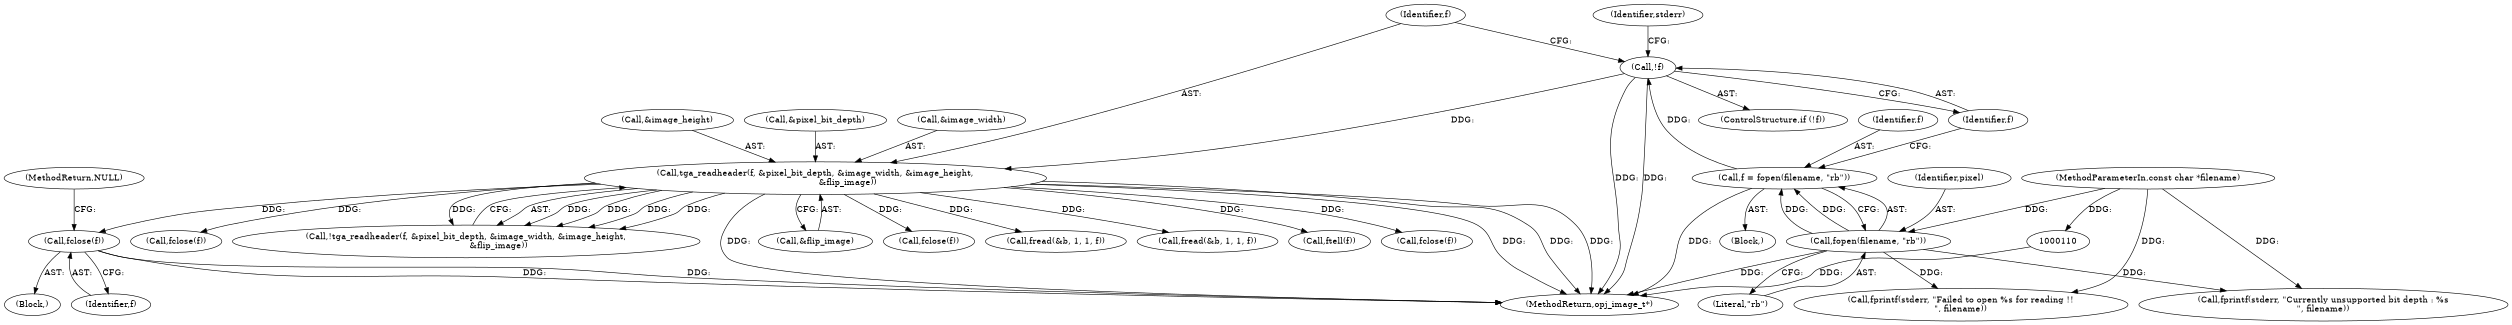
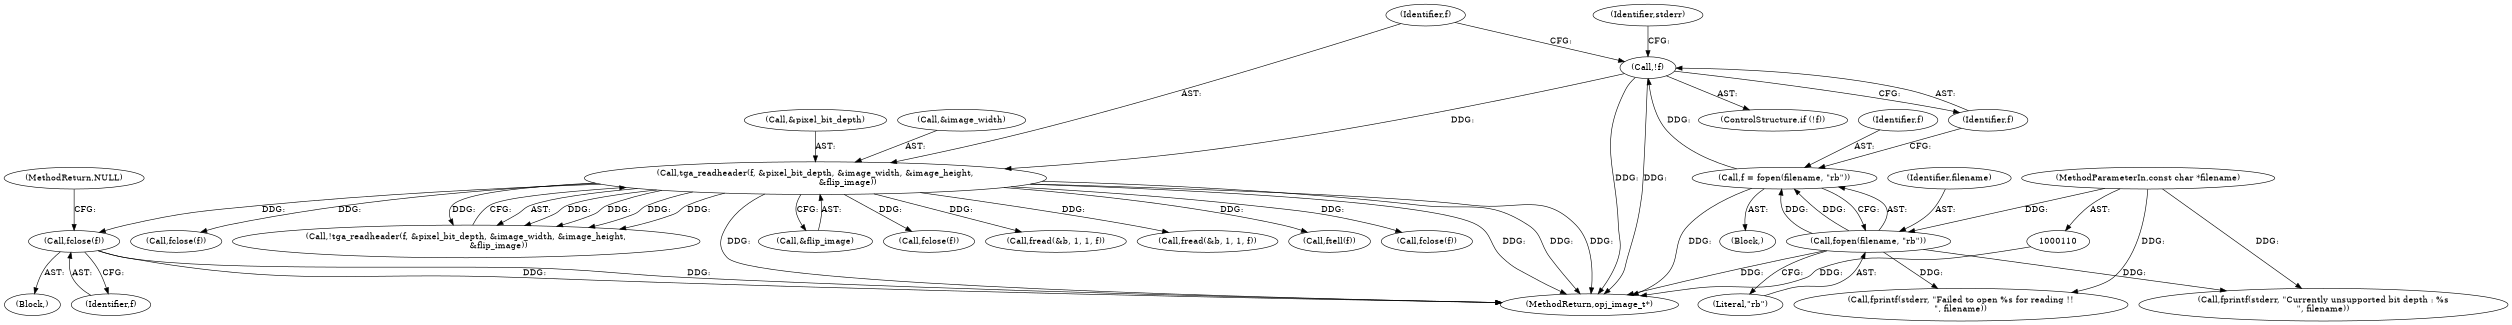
(667, 120) -> none
(1949, 178) -> (1949, 178)
(2102, 210) -> (2102, 210)
